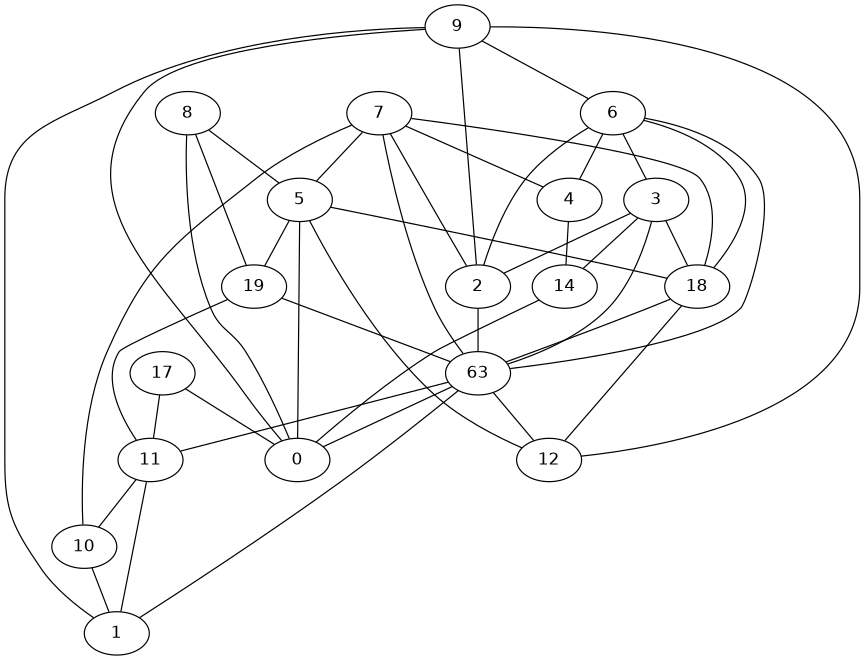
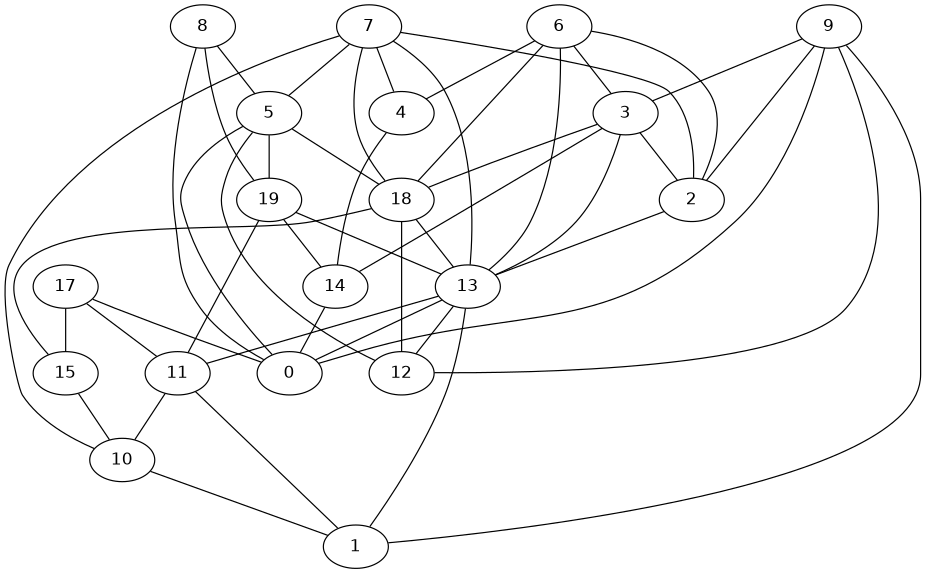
(535, 70) -> (727, 70)
none -> (302, 243)
none -> (66, 373)
(478, 373) -> (468, 287)
